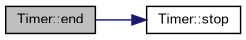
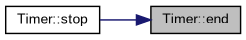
(114, 20) -> (118, 20)
